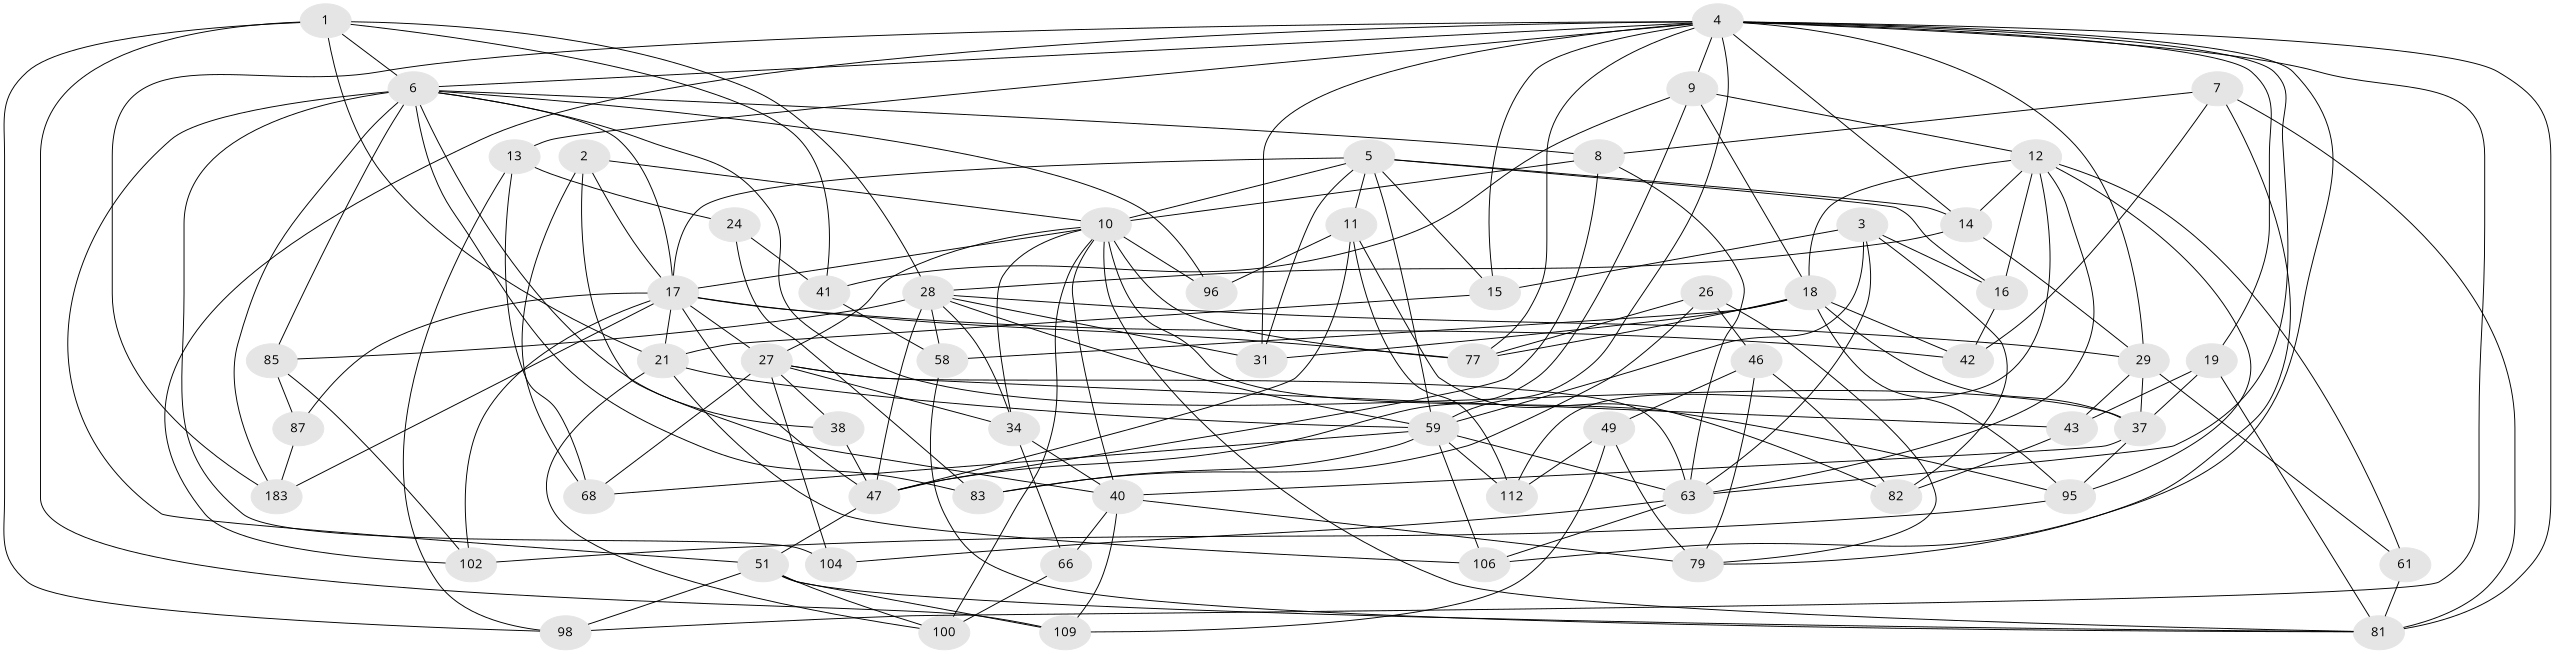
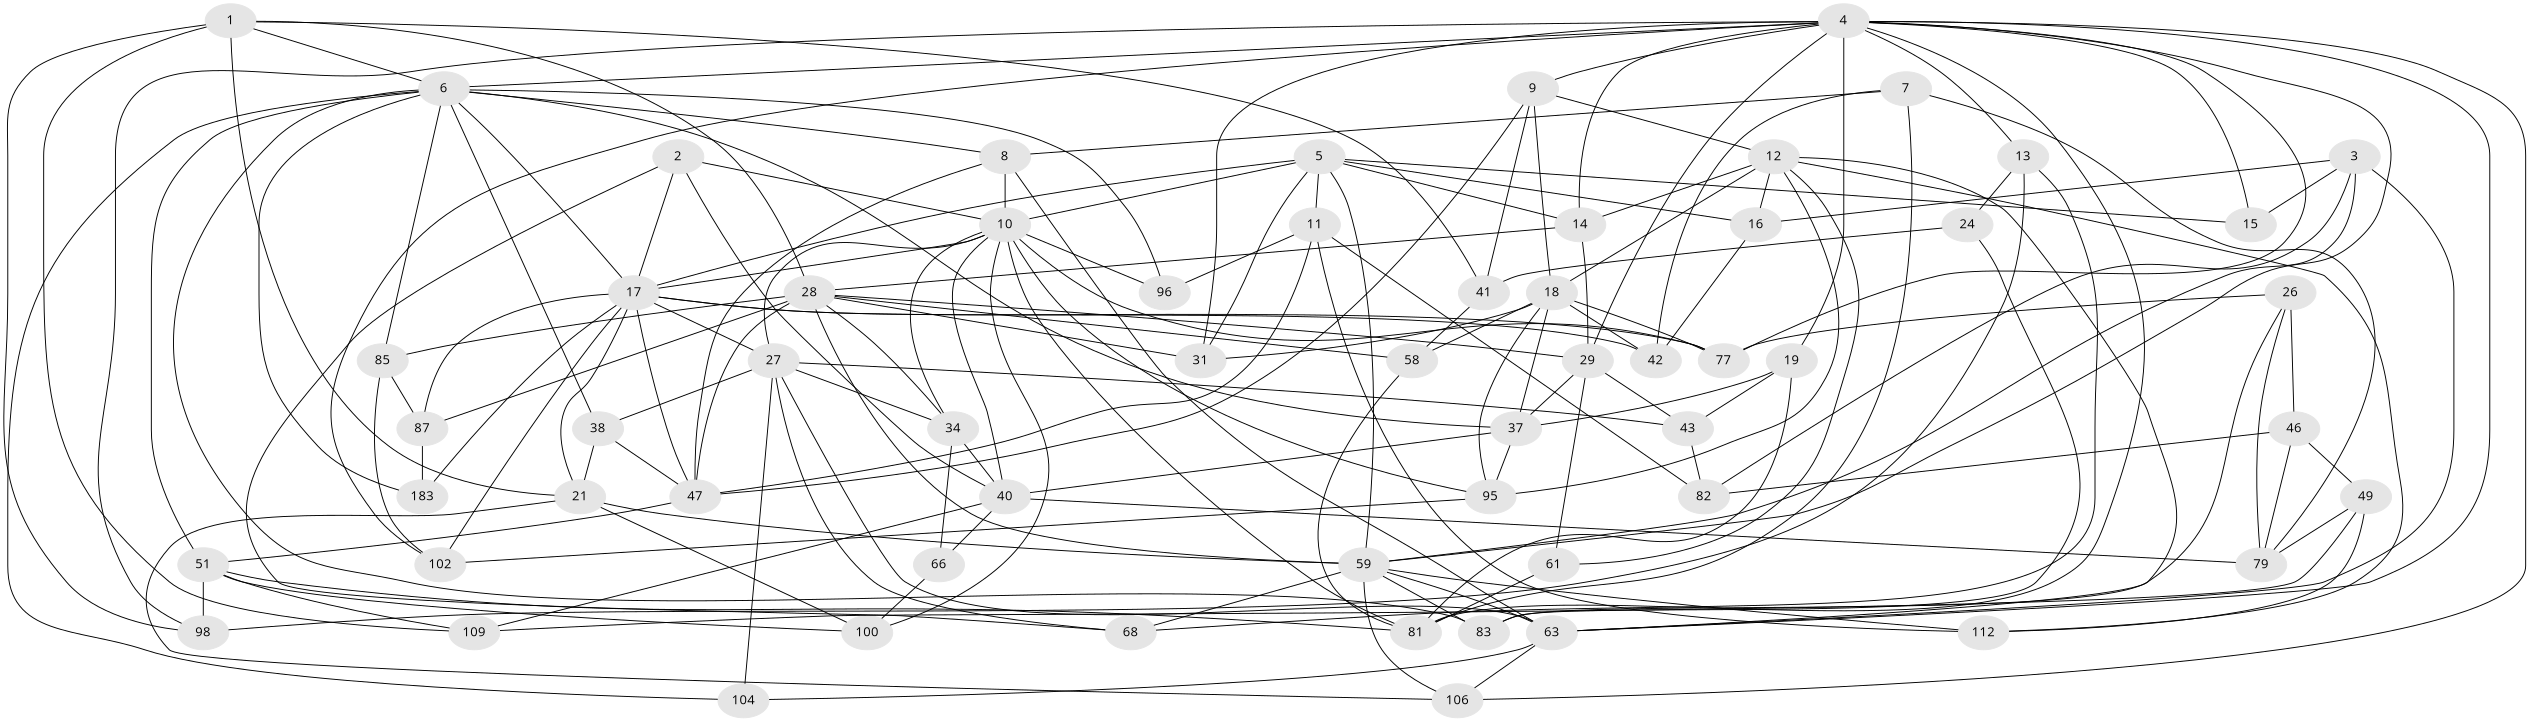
(684, 44) -> none
(1097, 320) -> (589, 463)
none -> (616, 361)
